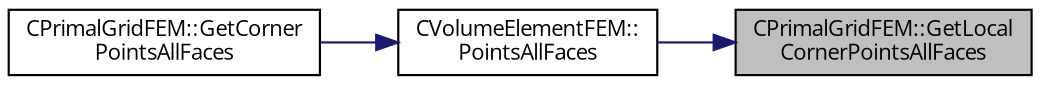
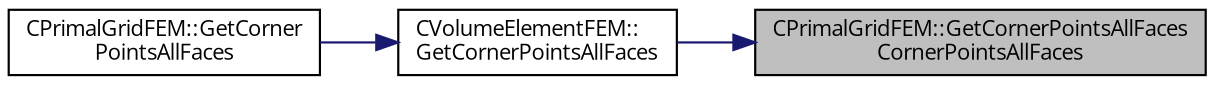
(528, 42) -> (538, 42)
(884, 42) -> (980, 42)
